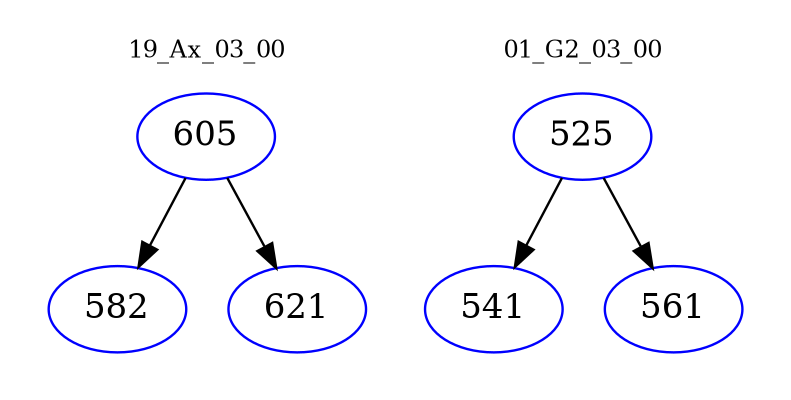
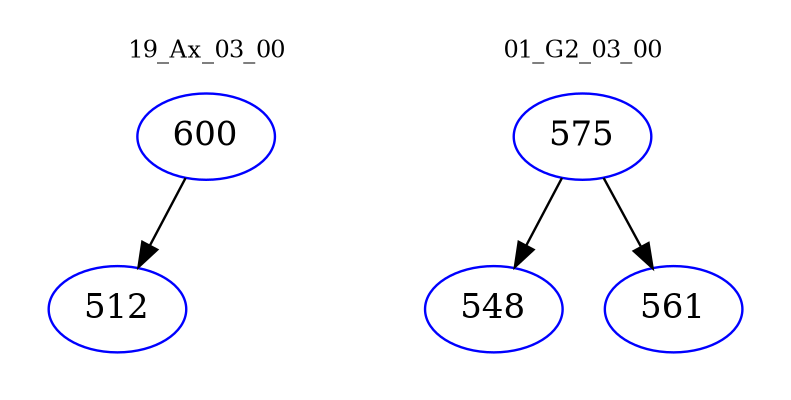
(206, 137) -> (206, 137)
(583, 137) -> (583, 137)
(117, 309) -> (117, 309)
(297, 309) -> none
(494, 309) -> (494, 309)
